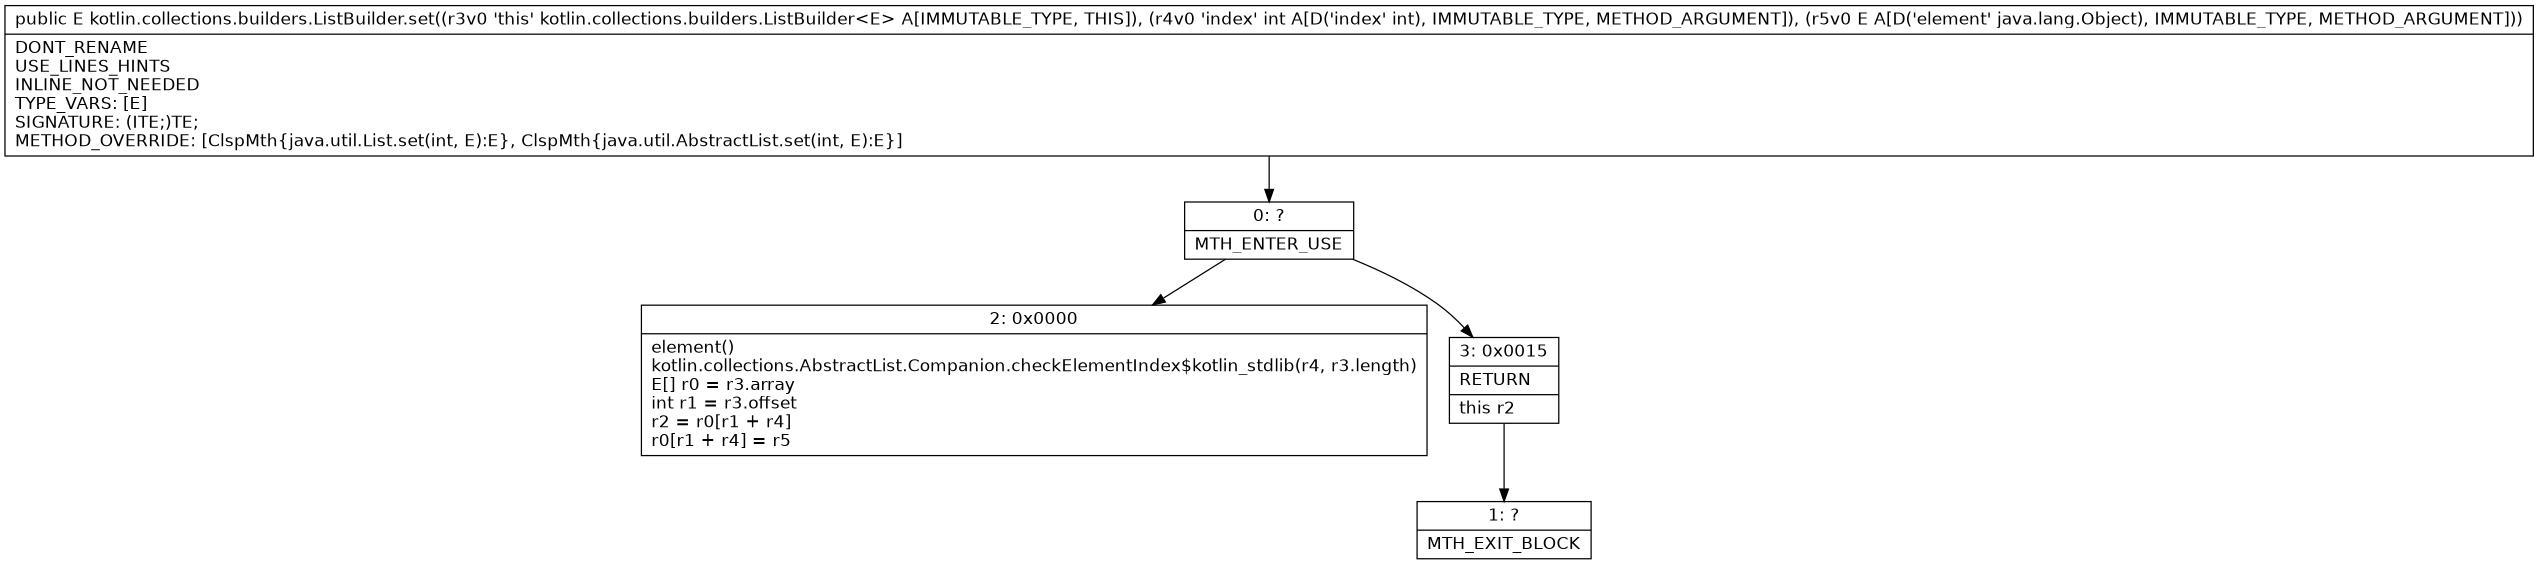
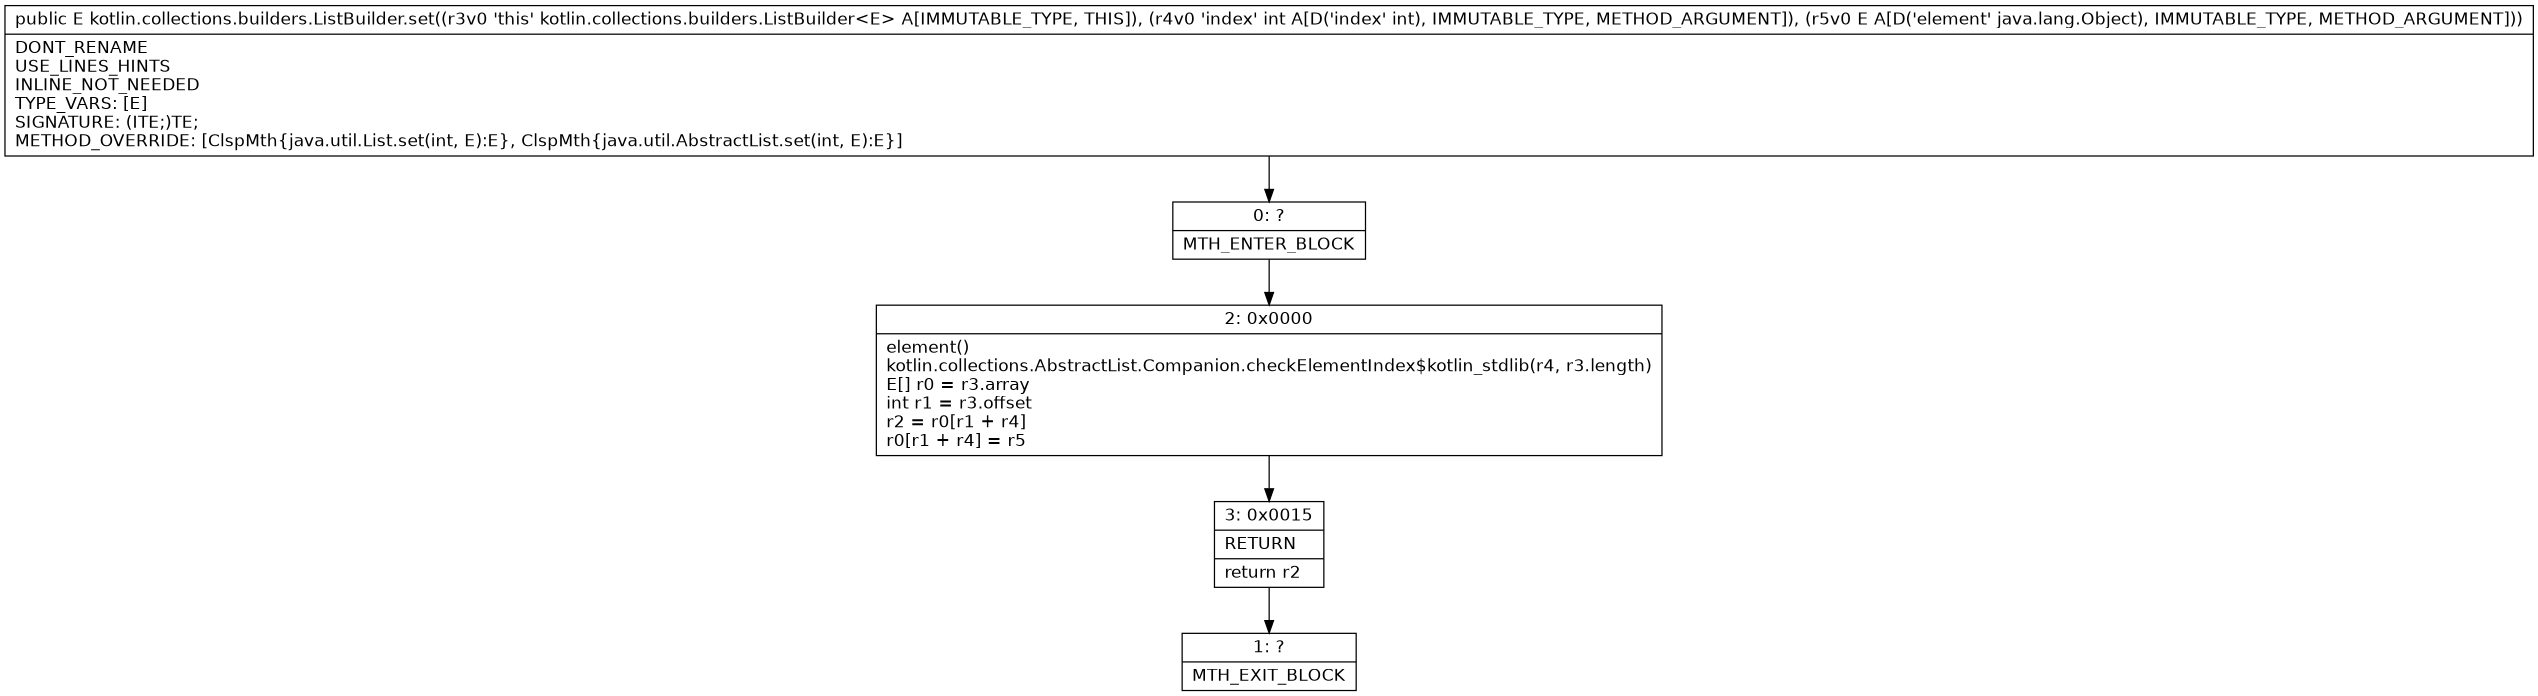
(1269, 244) -> (1269, 244)
(1412, 288) -> (1269, 472)
(1488, 408) -> (1263, 572)
